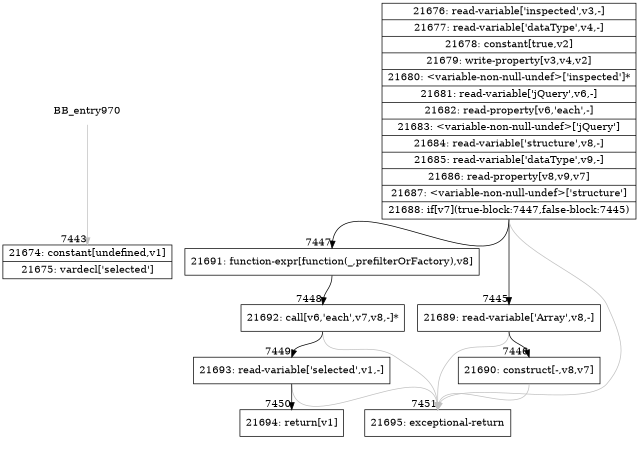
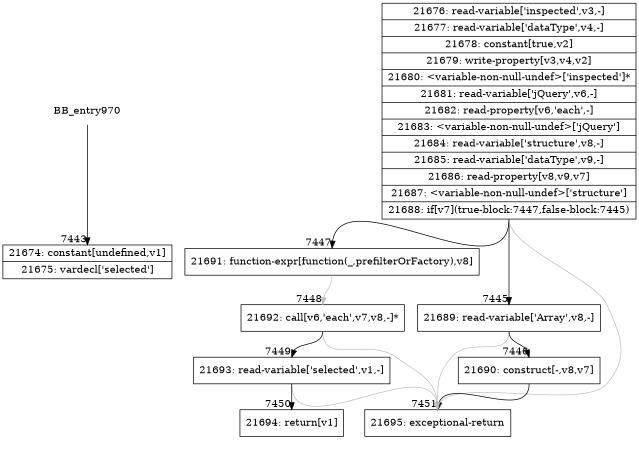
(87, 181) -> (87, 181)
(329, 287) -> (329, 287)
(487, 397) -> (487, 397)
